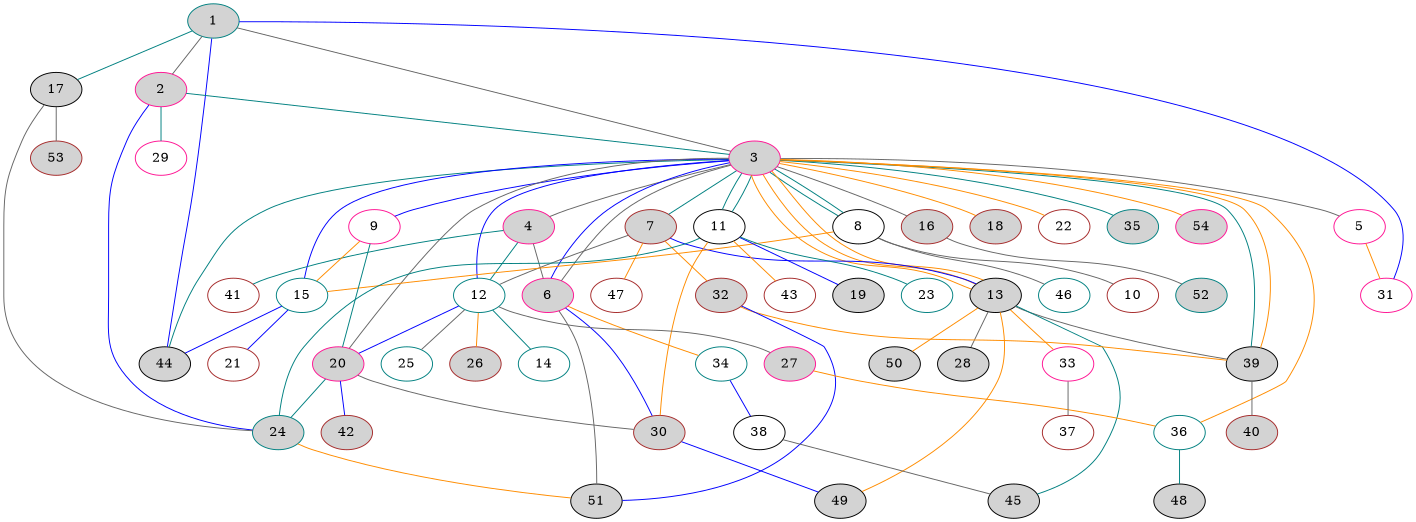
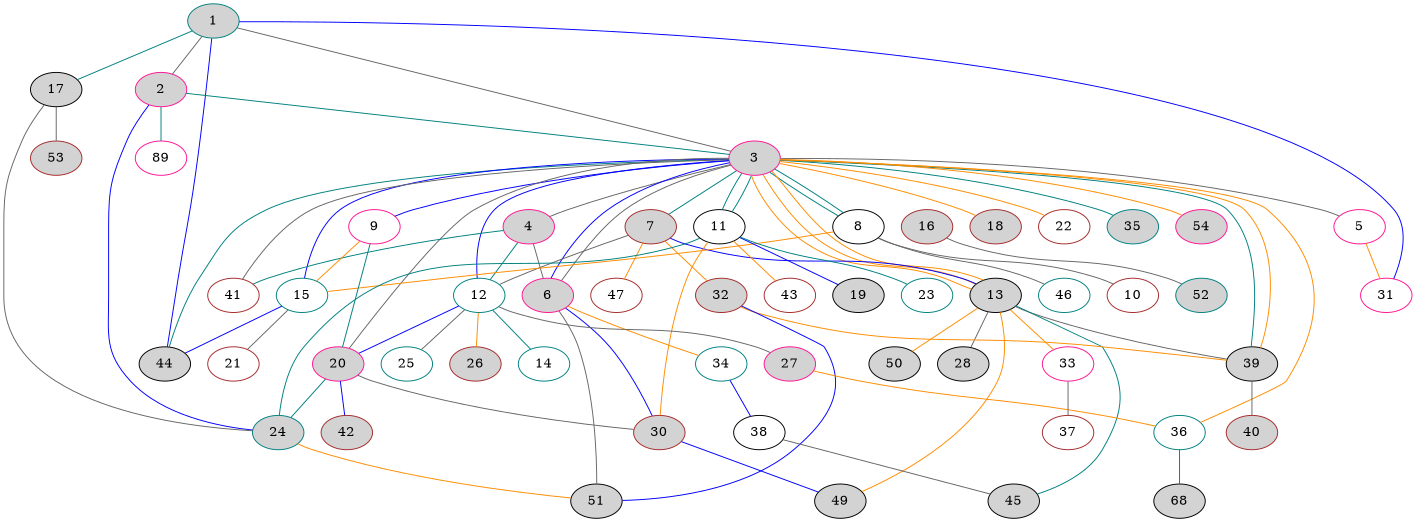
(161, 158) -> (161, 158)
(843, 190) -> (353, 195)
(268, 330) -> (268, 330)
(1180, 501) -> (1180, 501)
